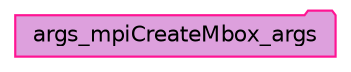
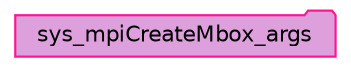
(175, 36) -> (175, 36)
